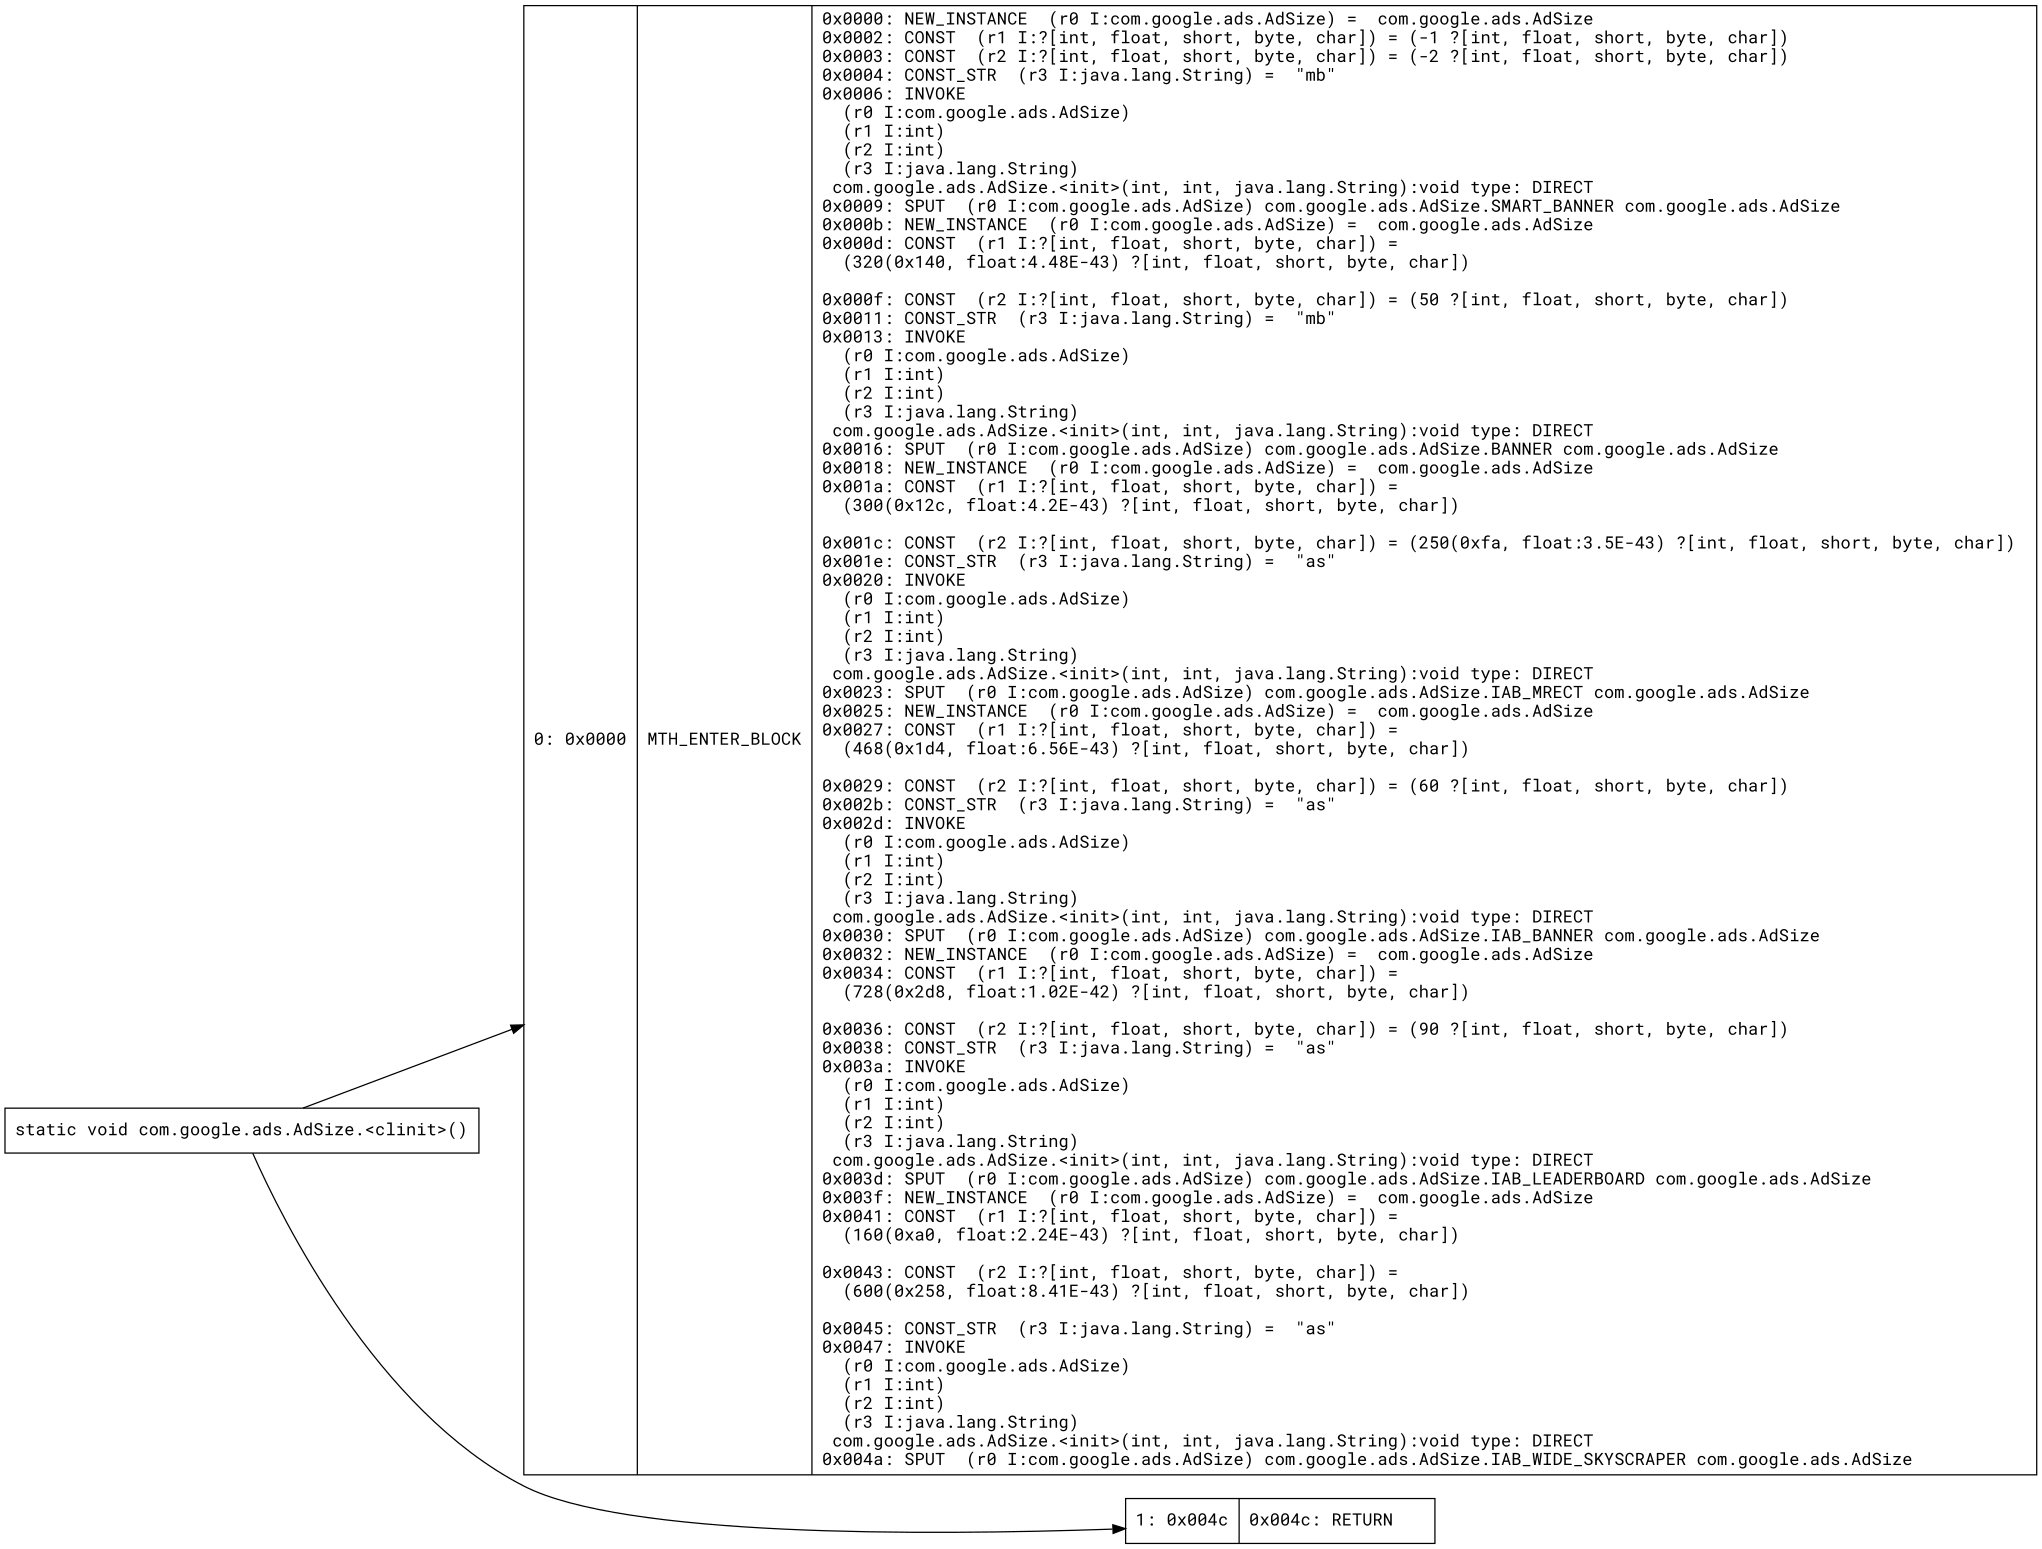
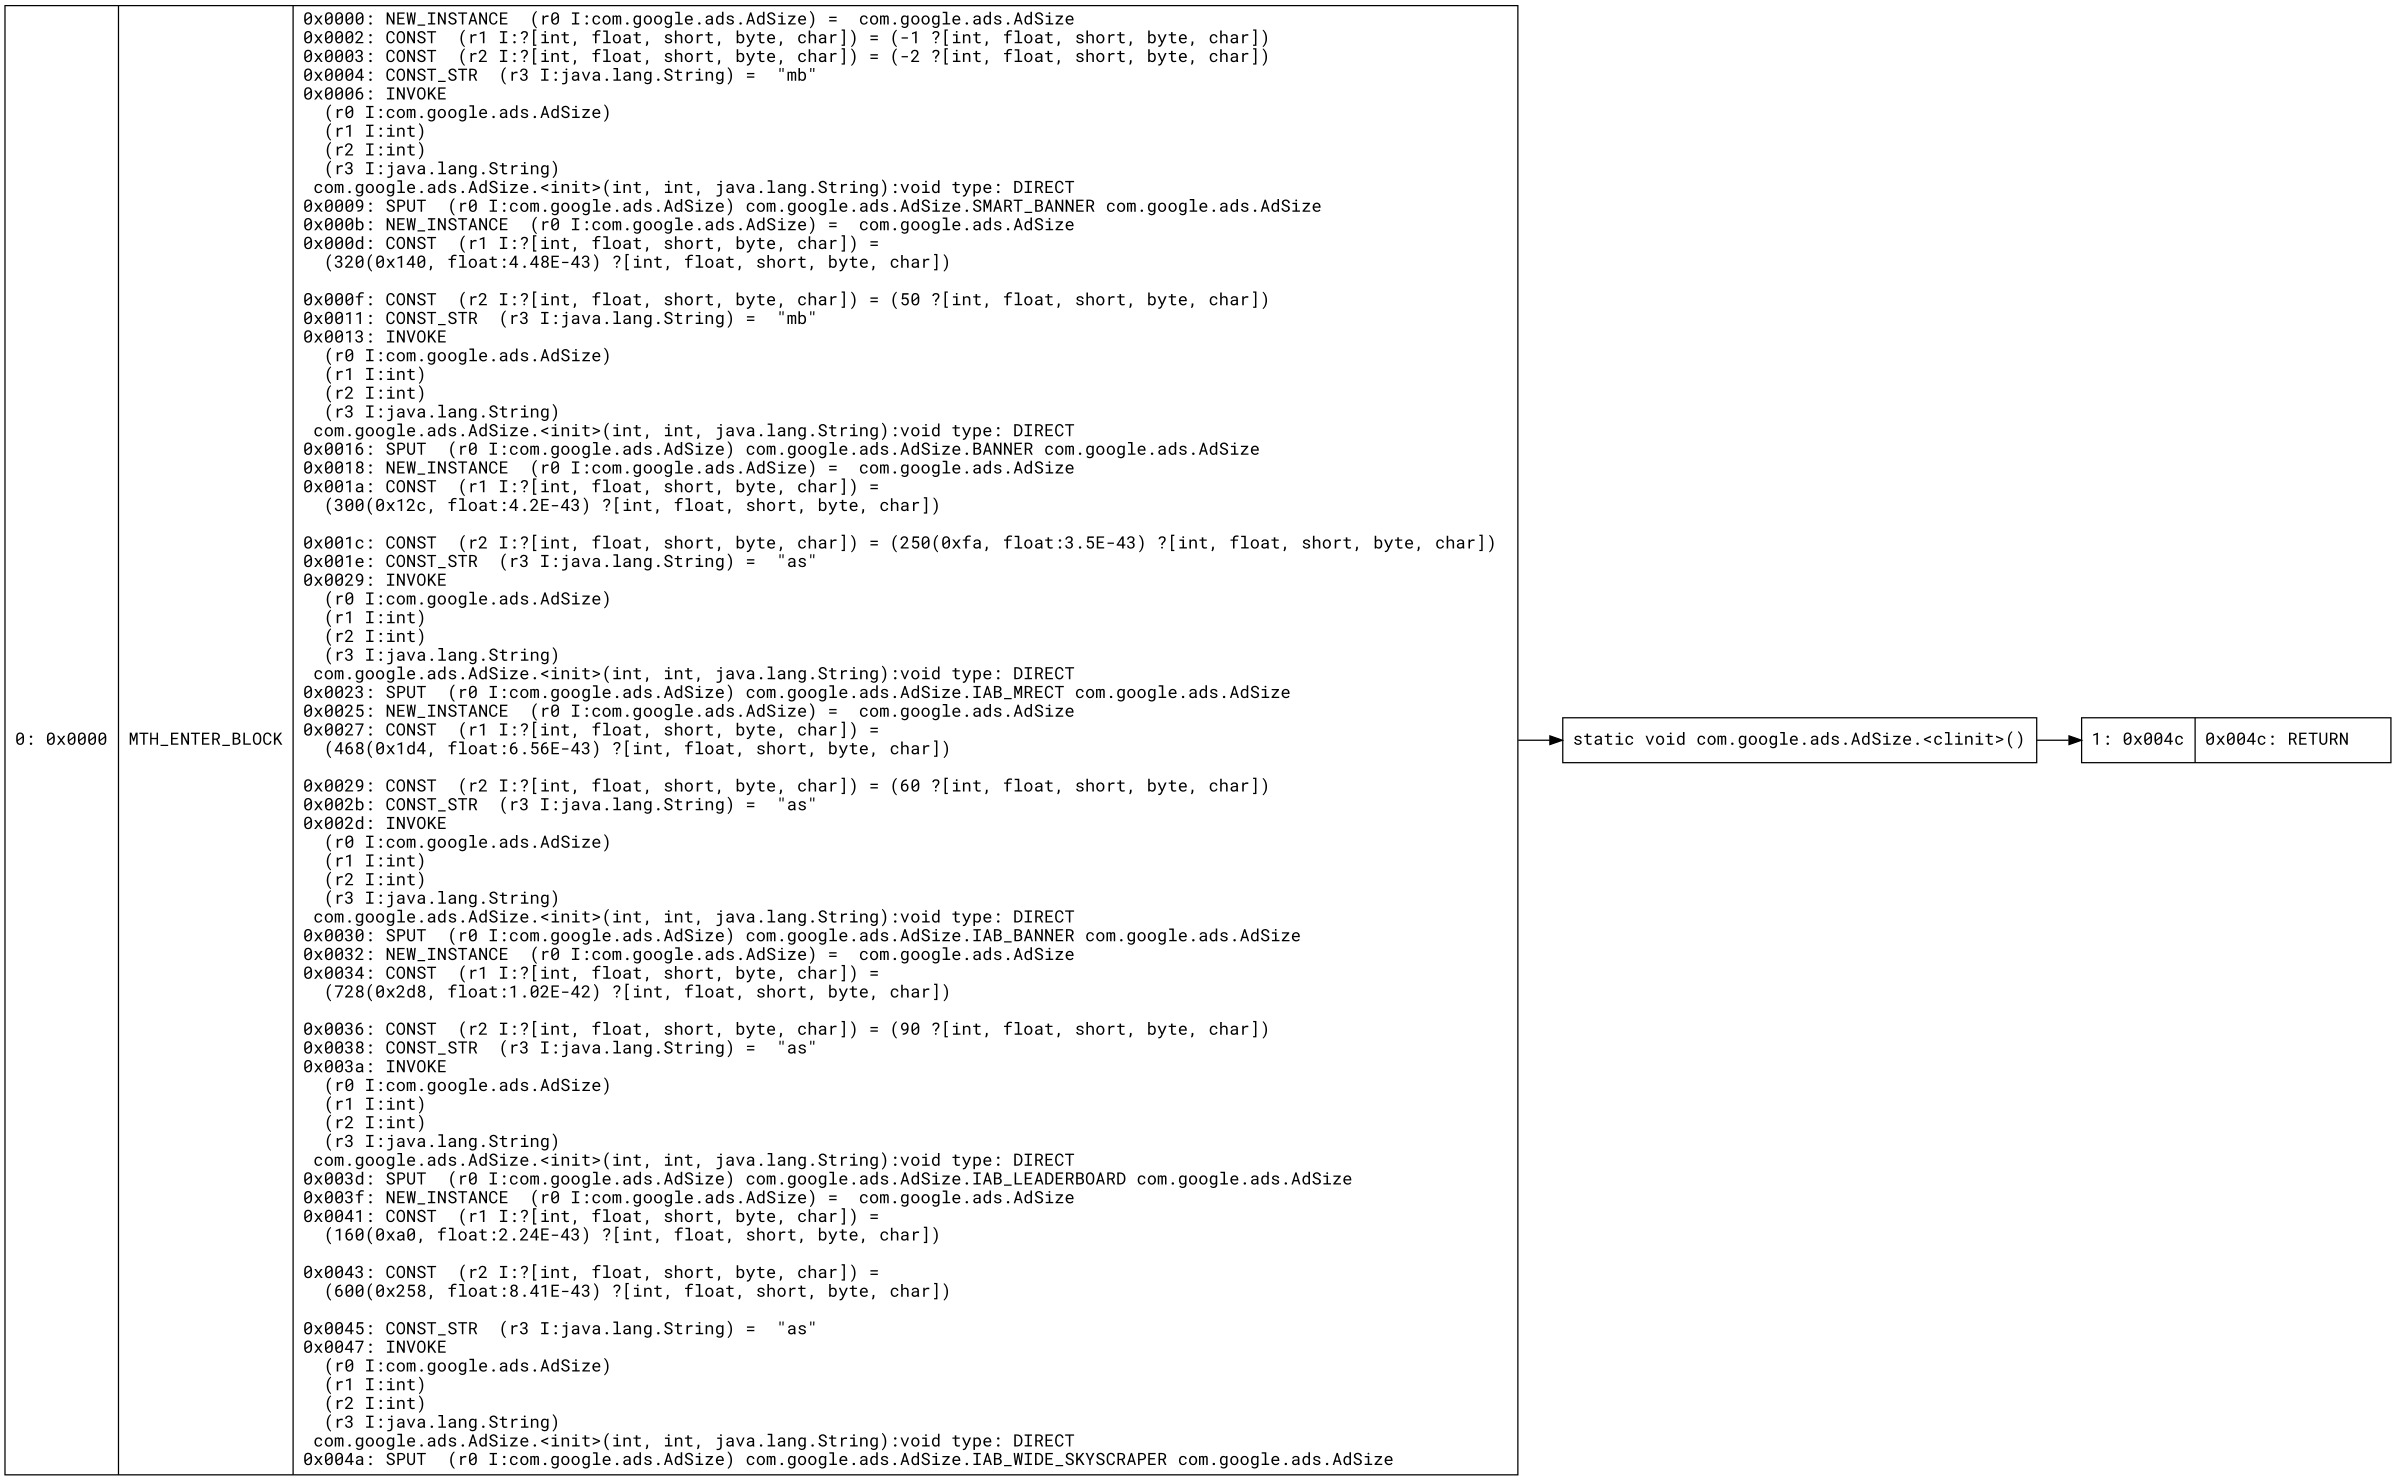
(905, 581) -> (386, 581)
(408, 1069) -> (1534, 740)
